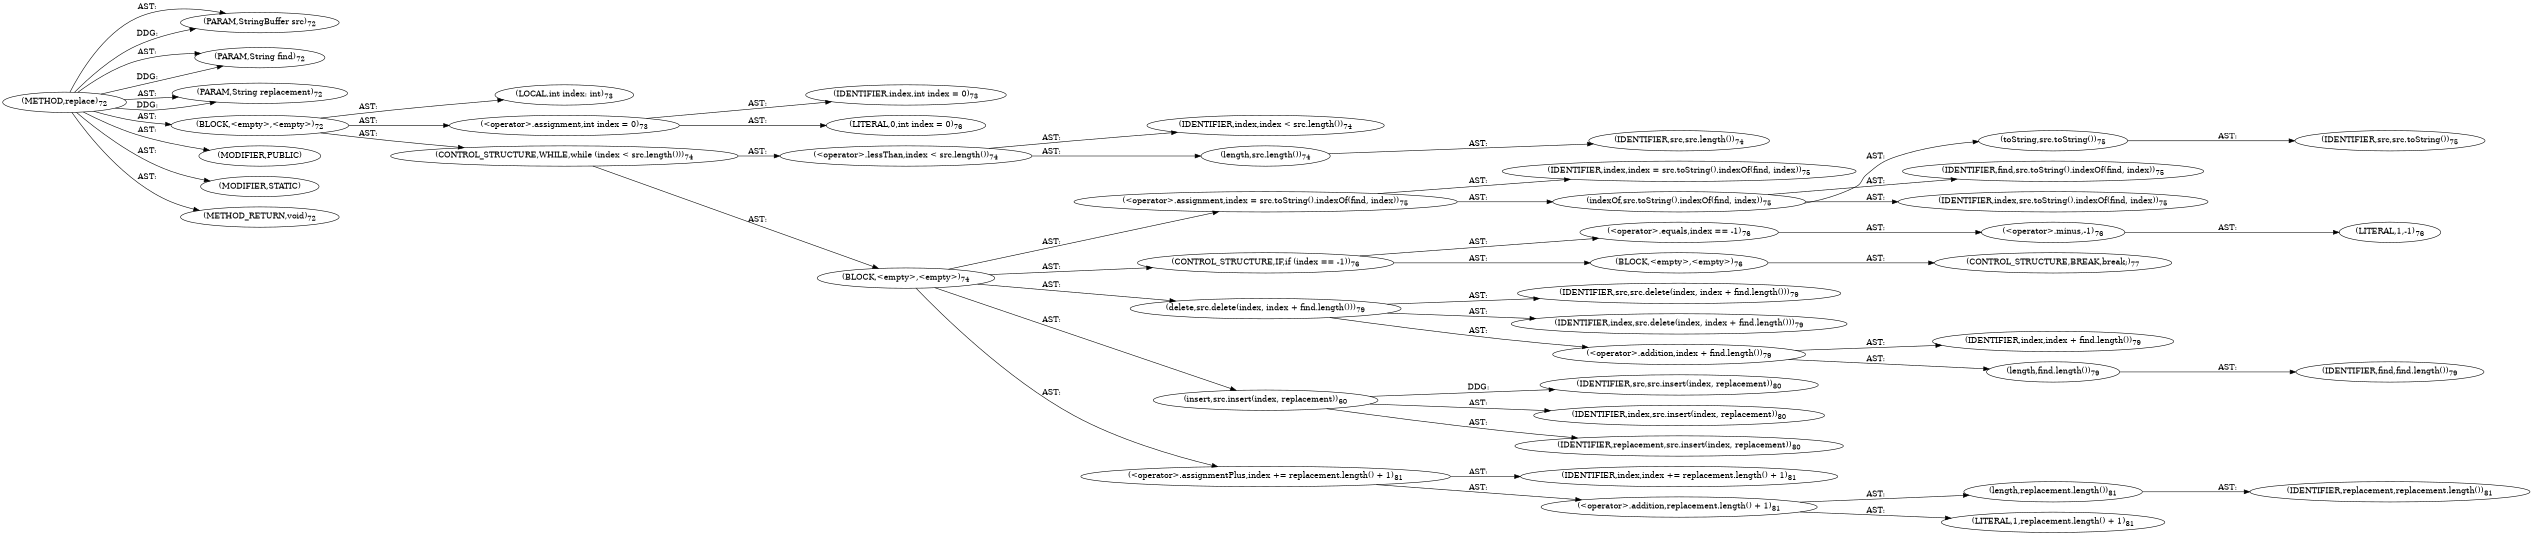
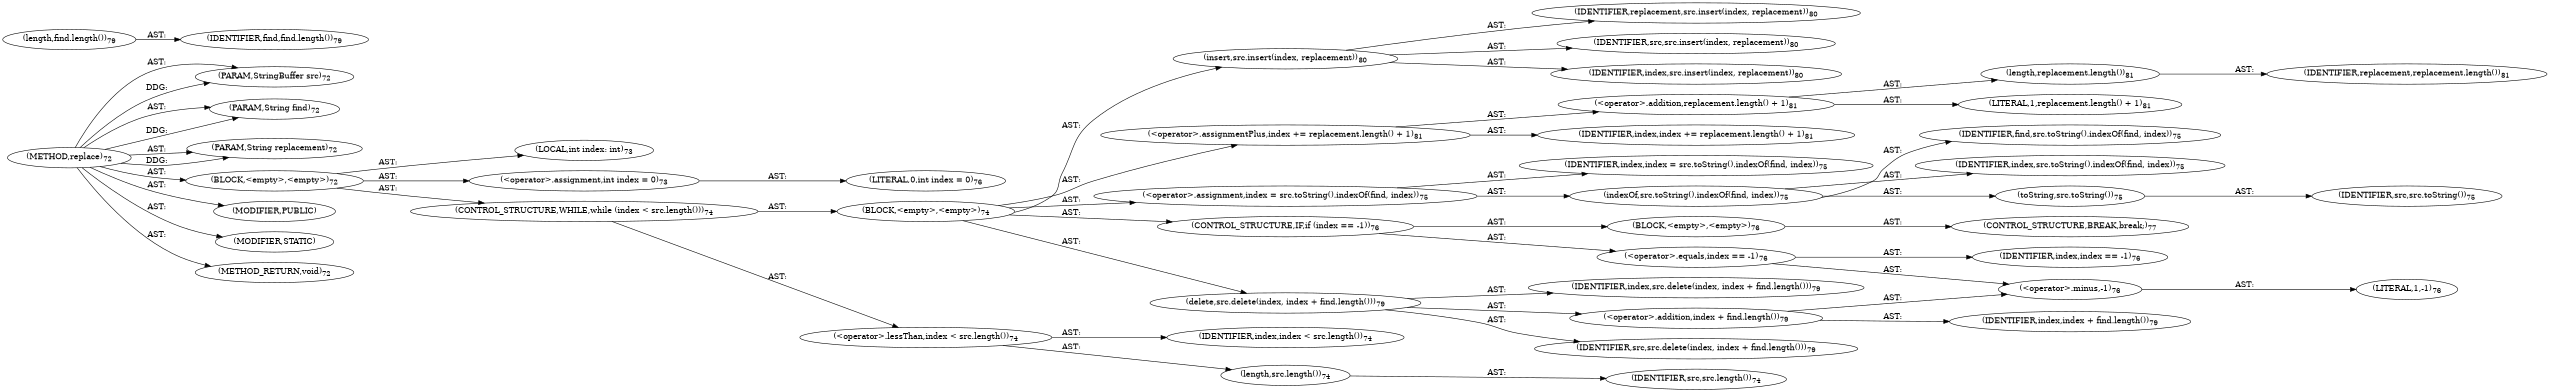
(906, 95) -> none
none -> (2070, 257)
(1886, 364) -> (1895, 303)
(1480, 387) -> (1498, 47)
(1343, 399) -> (1363, 58)
